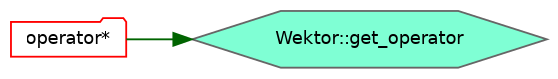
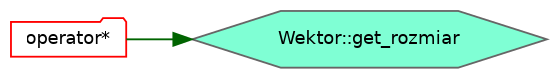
(369, 39) -> (369, 39)
